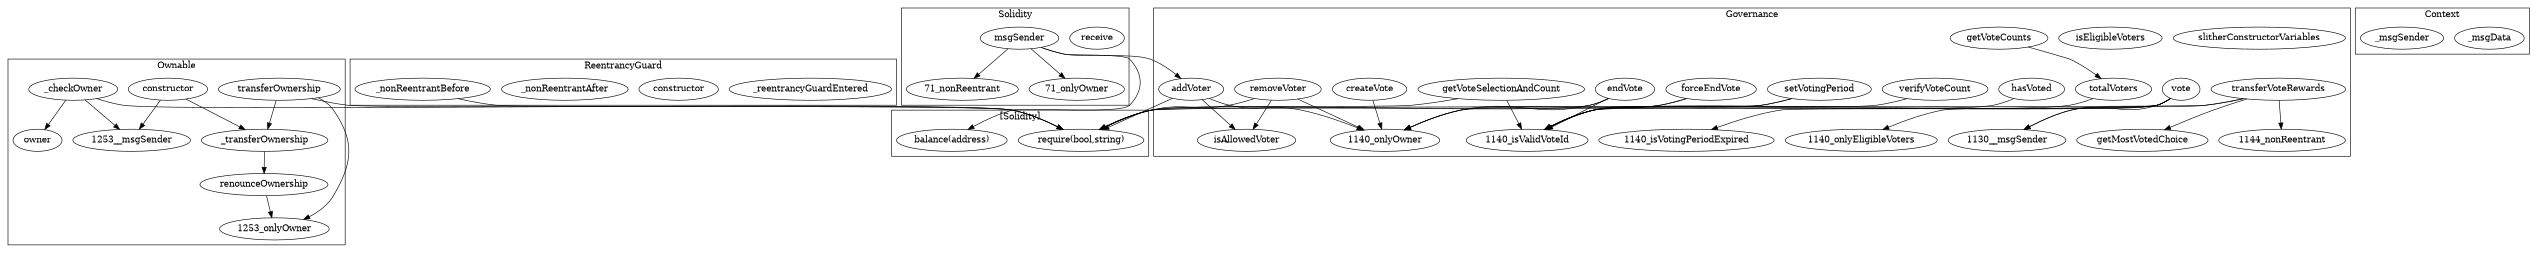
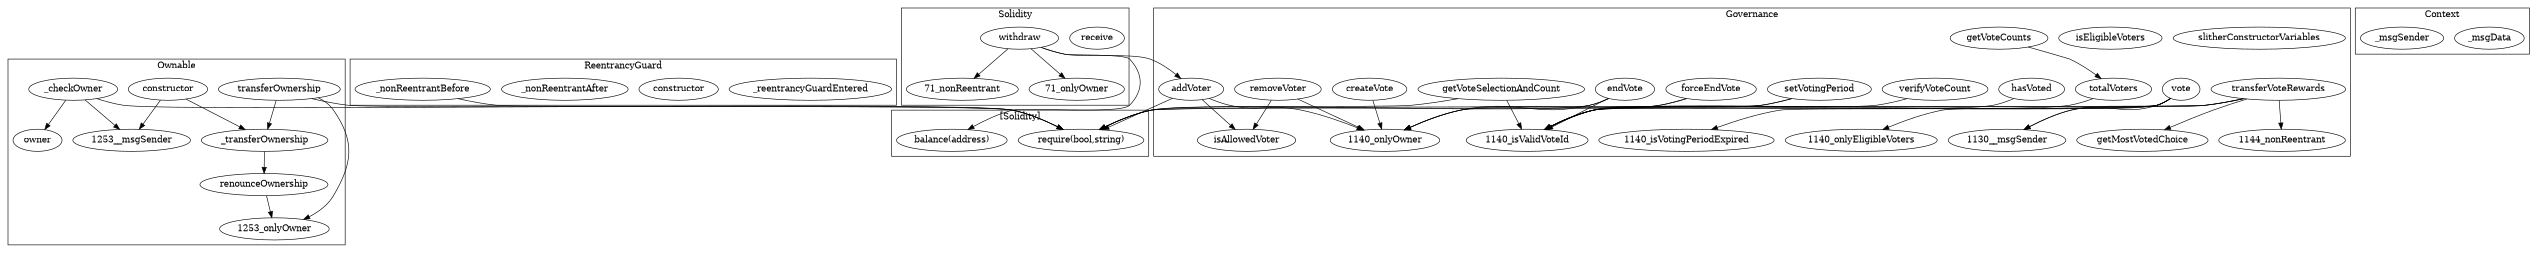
(1020, 38) -> (1020, 38)
none -> (1895, 106)
(1179, 107) -> none
